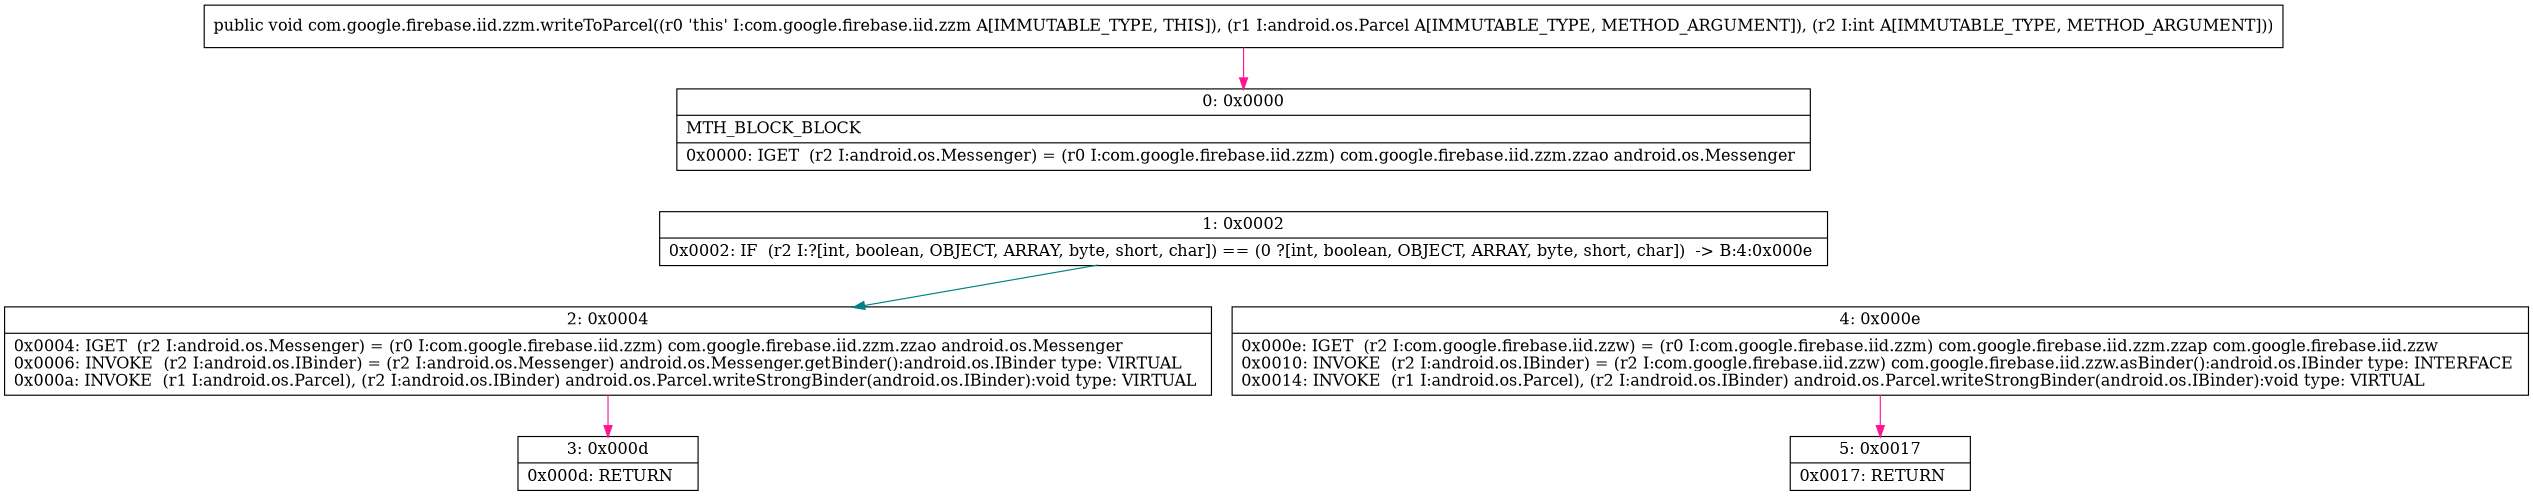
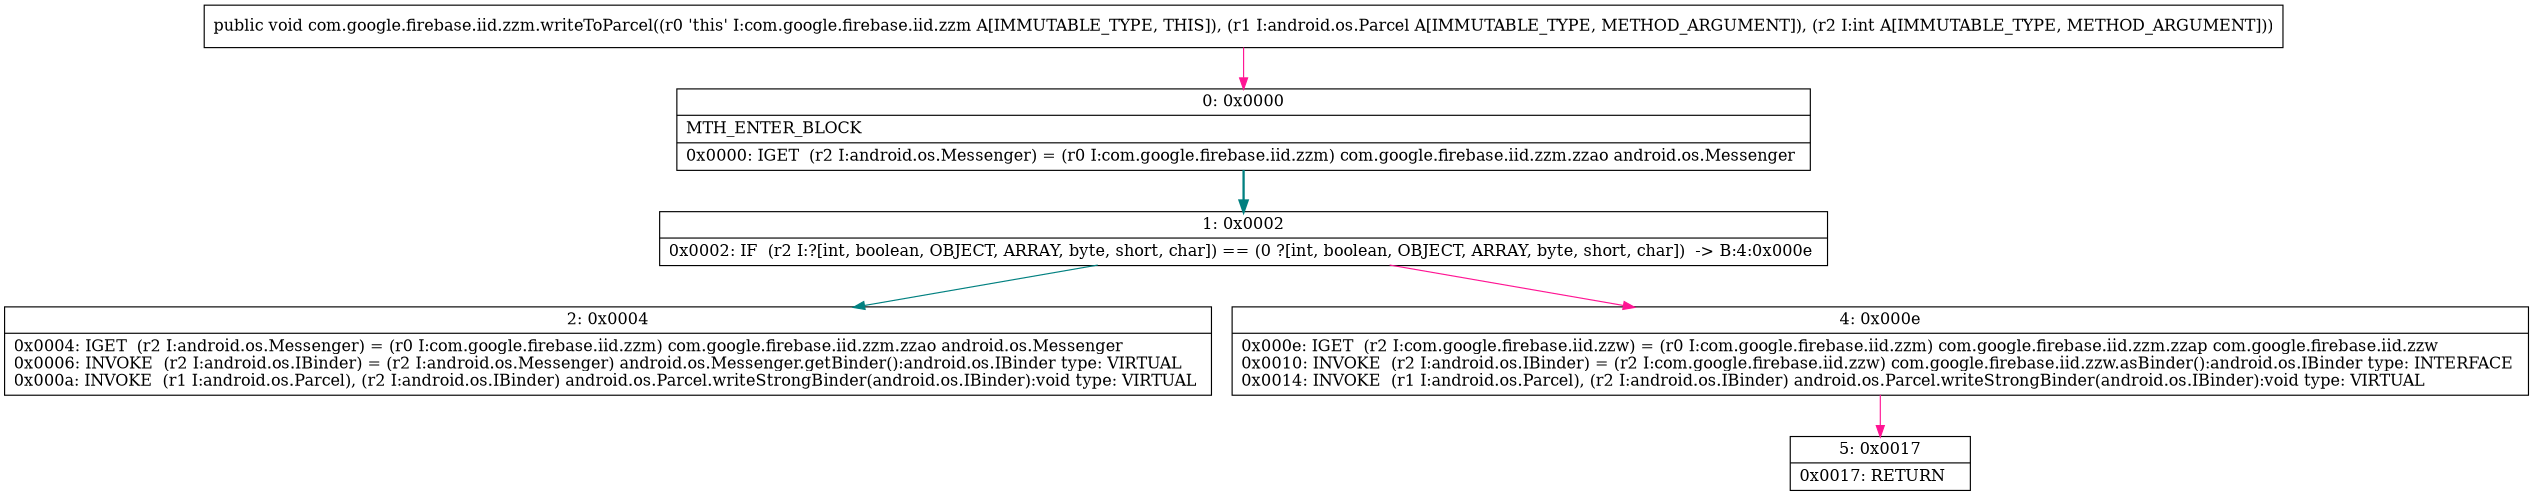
(774, 128) -> (774, 128)
none -> (1244, 185)
none -> (1506, 285)
(608, 463) -> none
